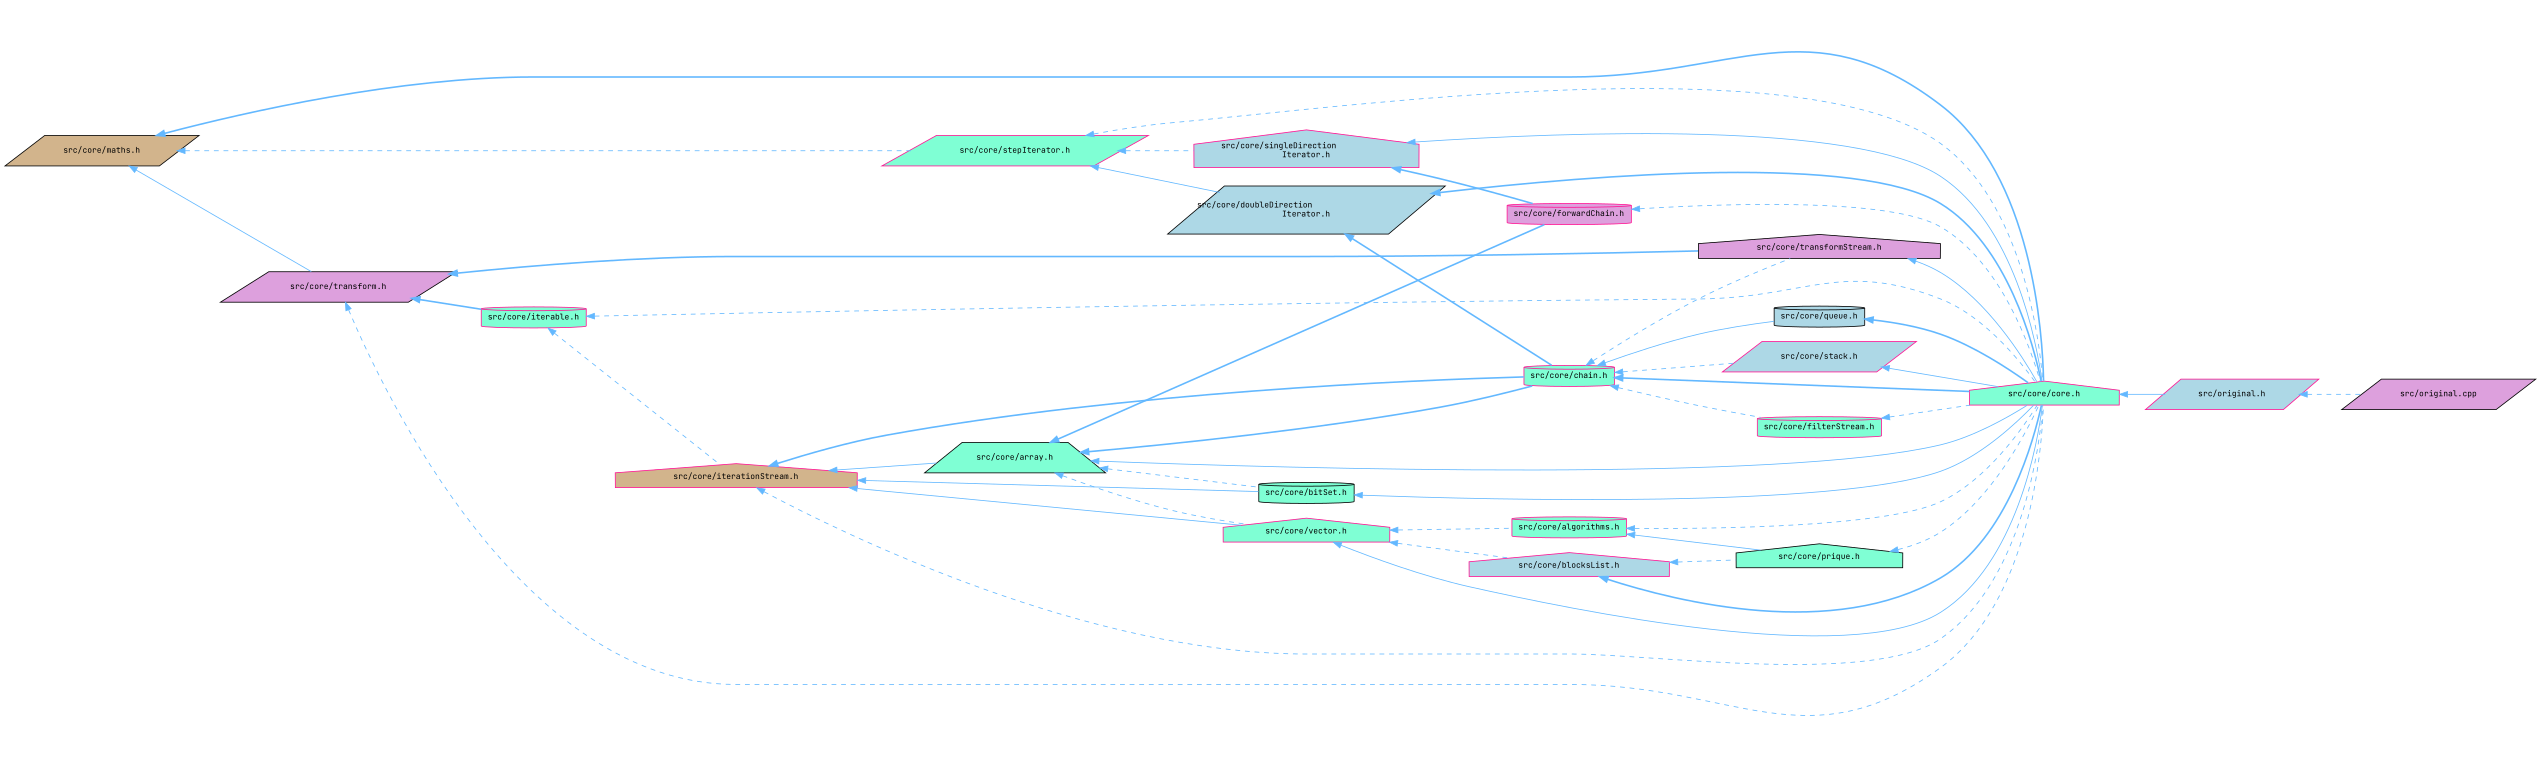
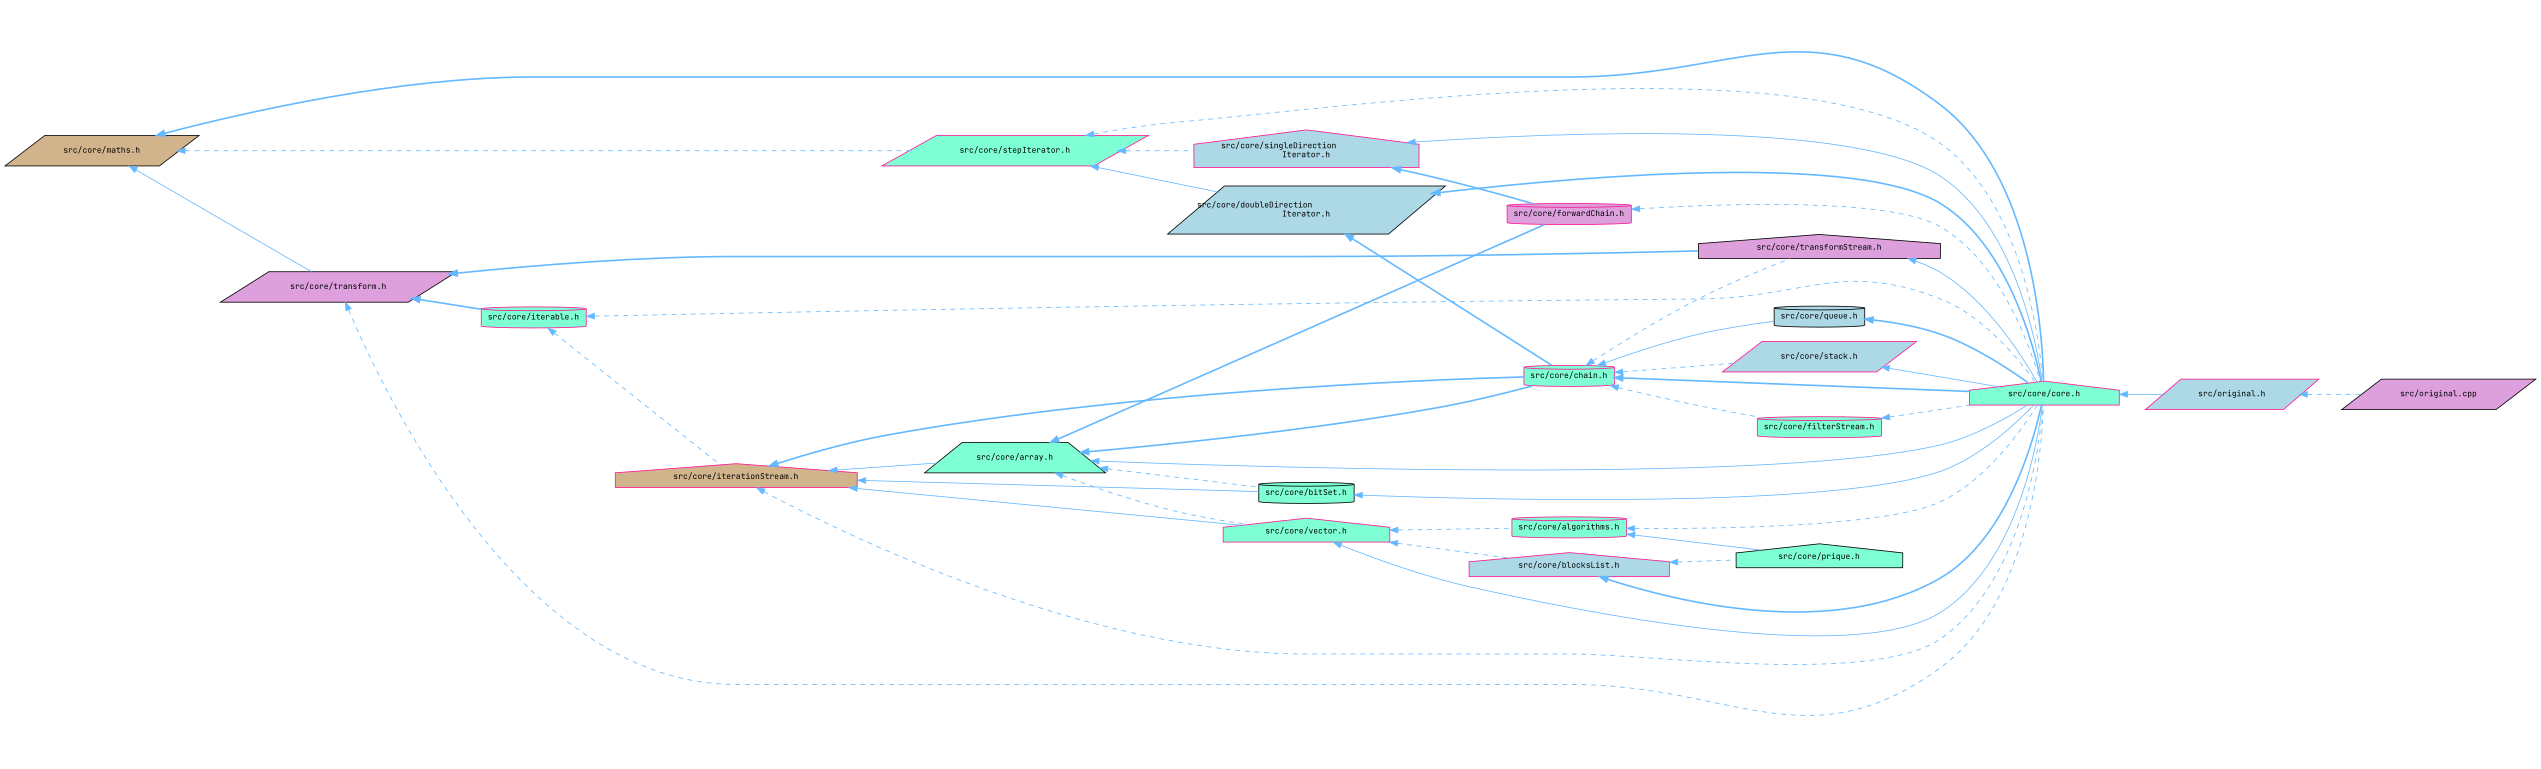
(1984, 493) -> none
